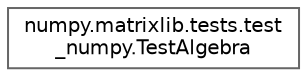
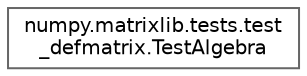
(154, 38) -> (154, 38)
